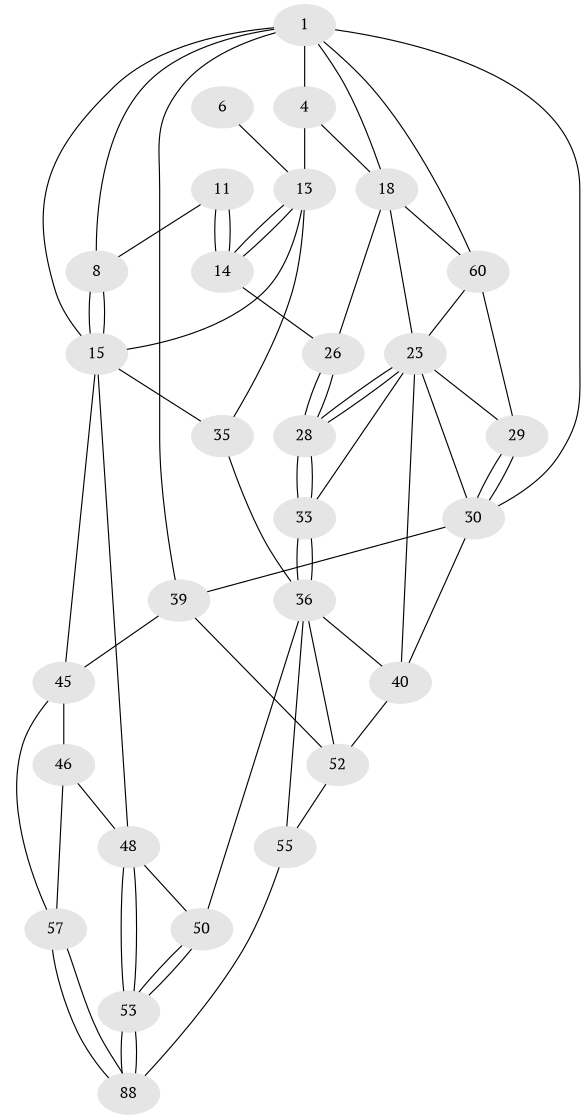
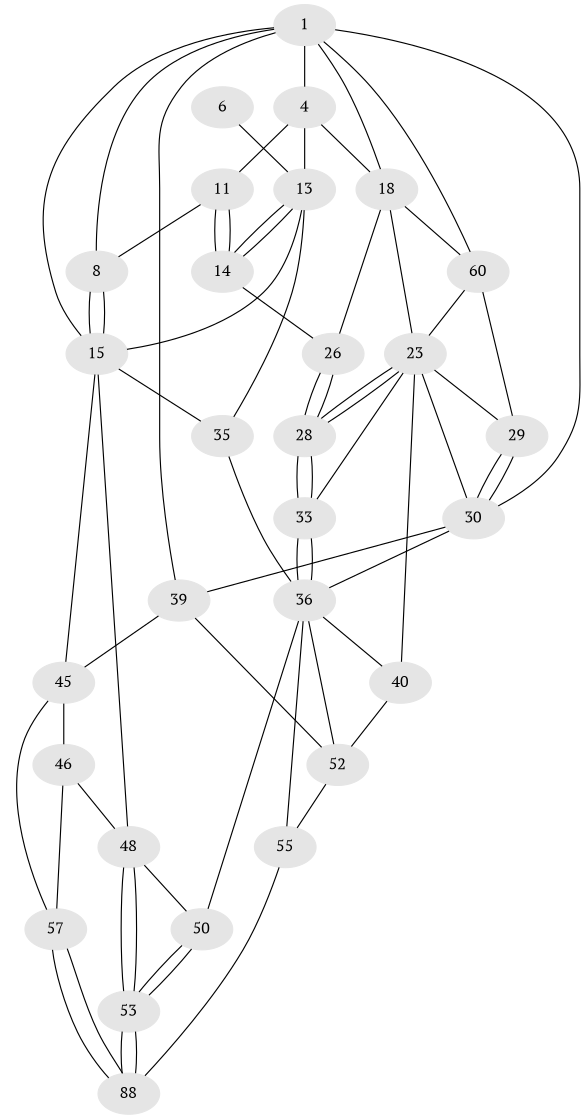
none -> (269, 144)
(437, 601) -> (389, 559)
